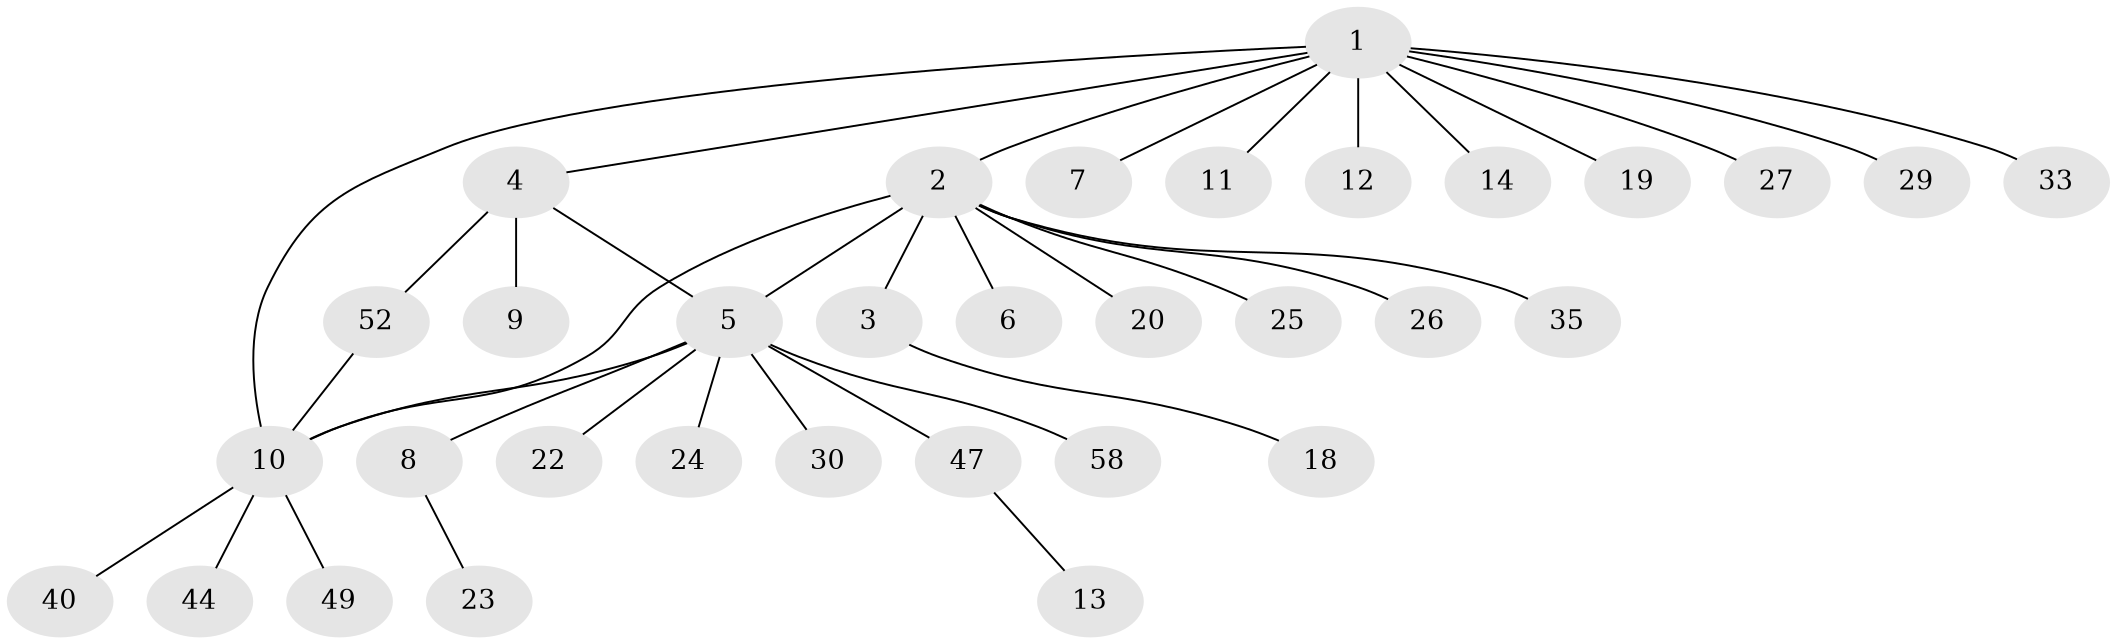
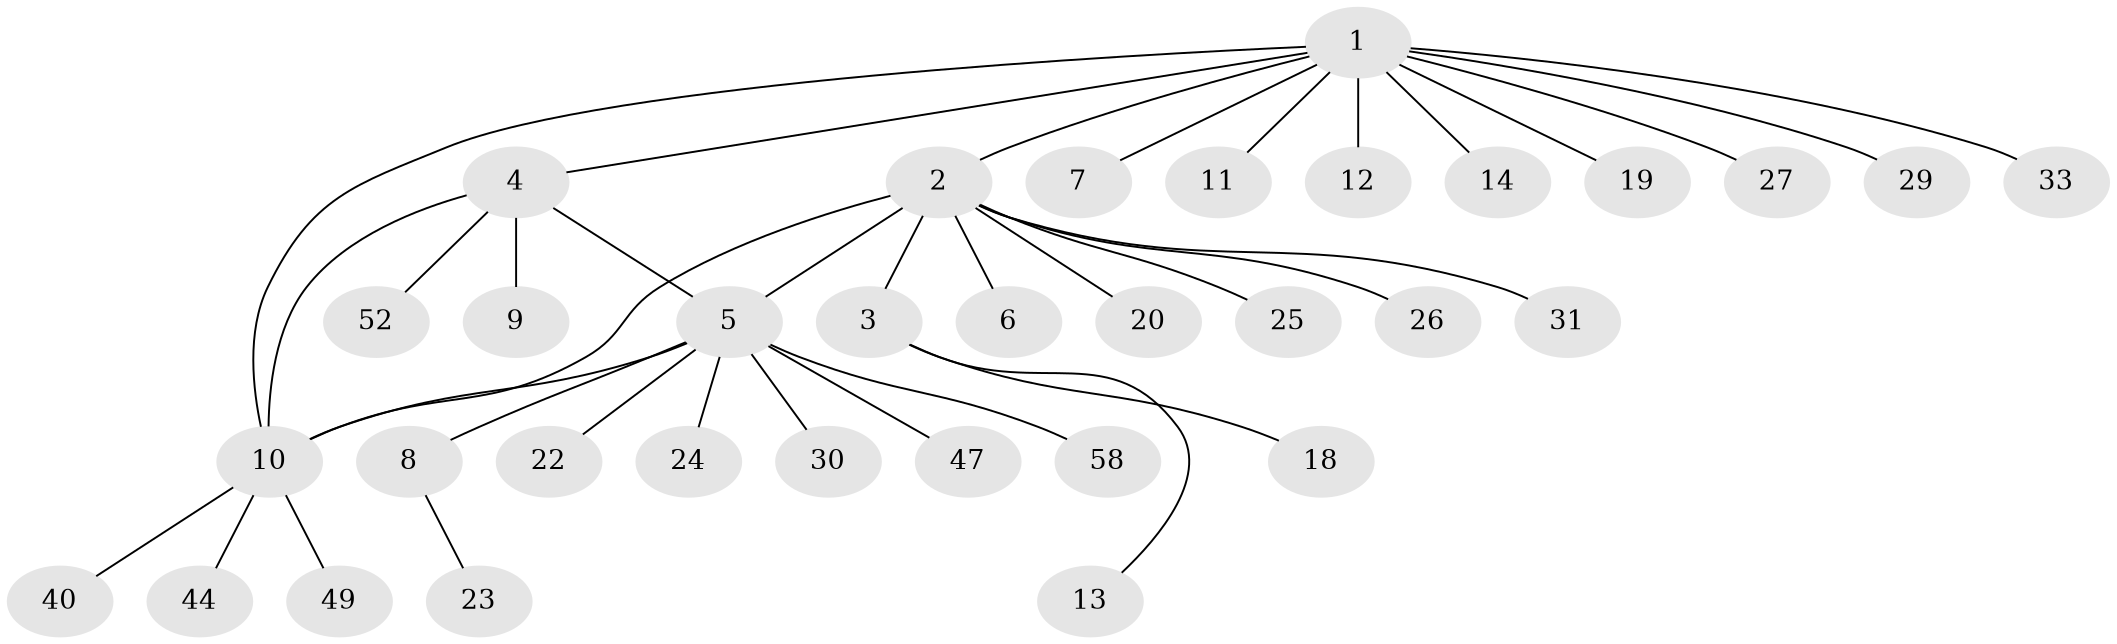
(1568, 322) -> (1568, 322)
(323, 392) -> (320, 272)
(1029, 532) -> (1133, 388)
